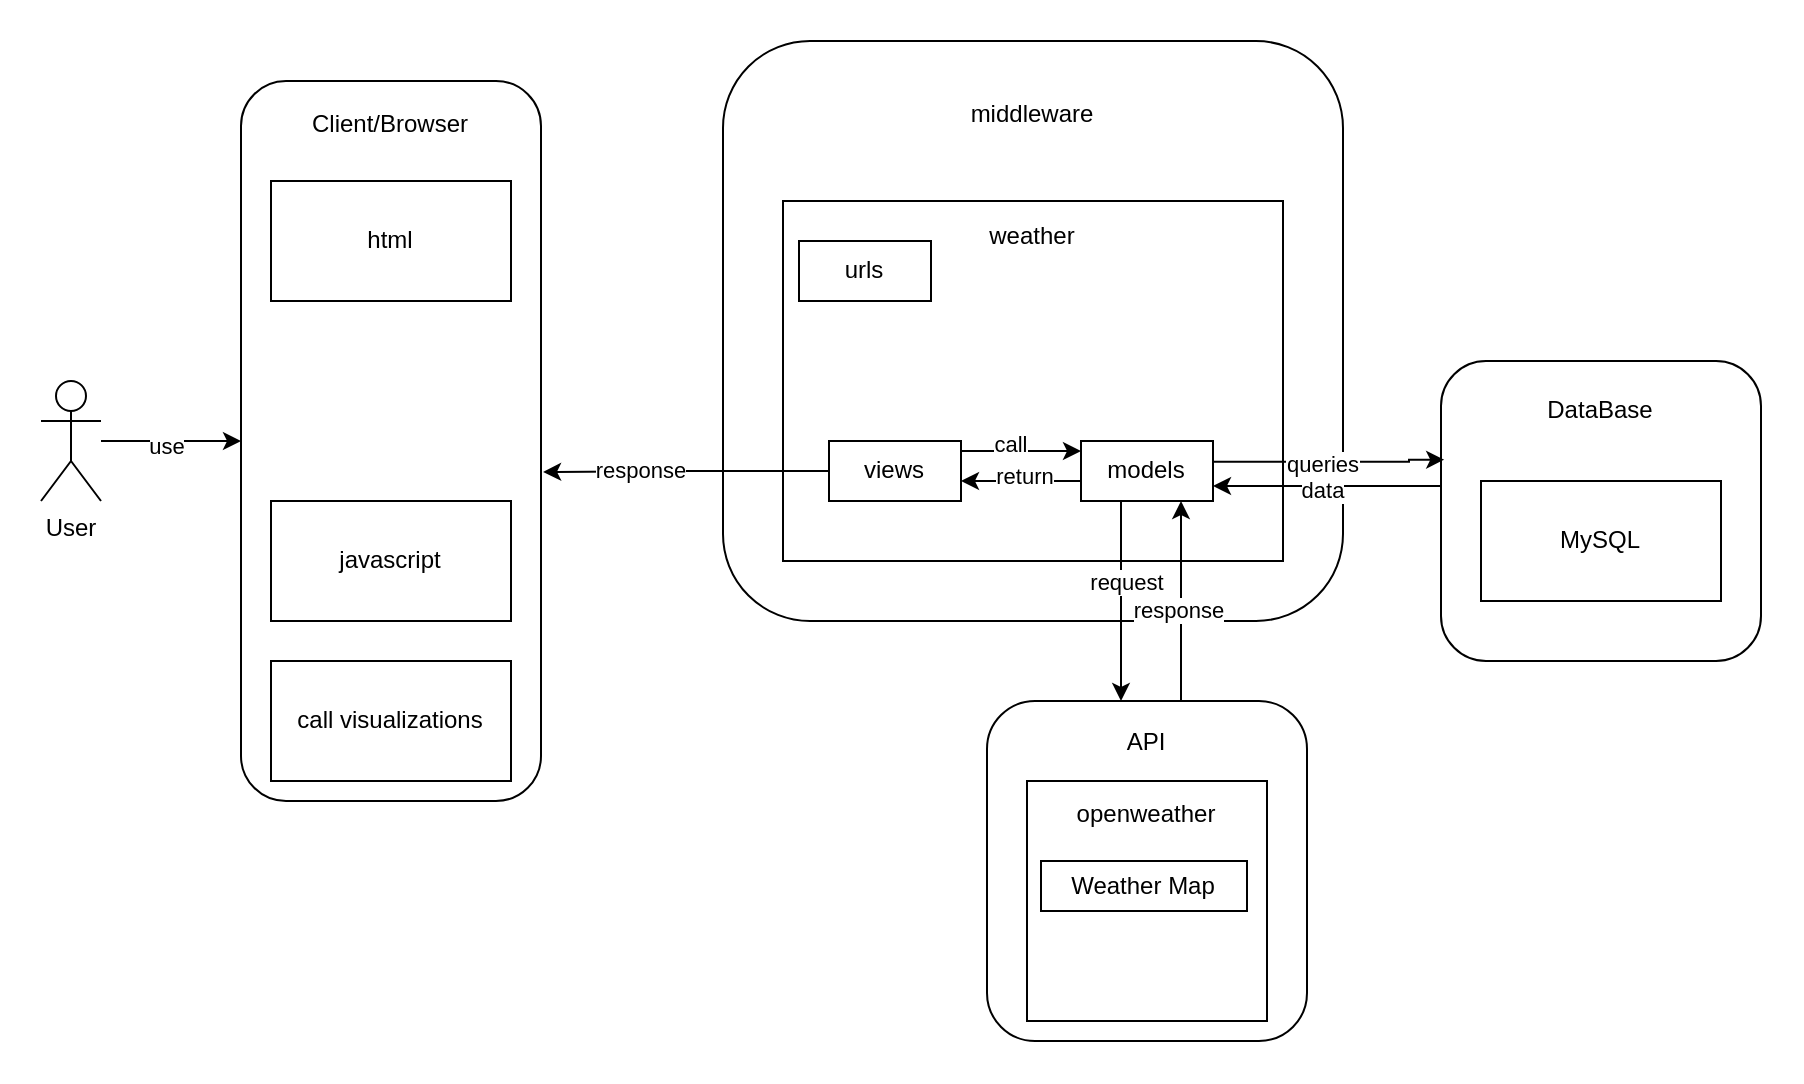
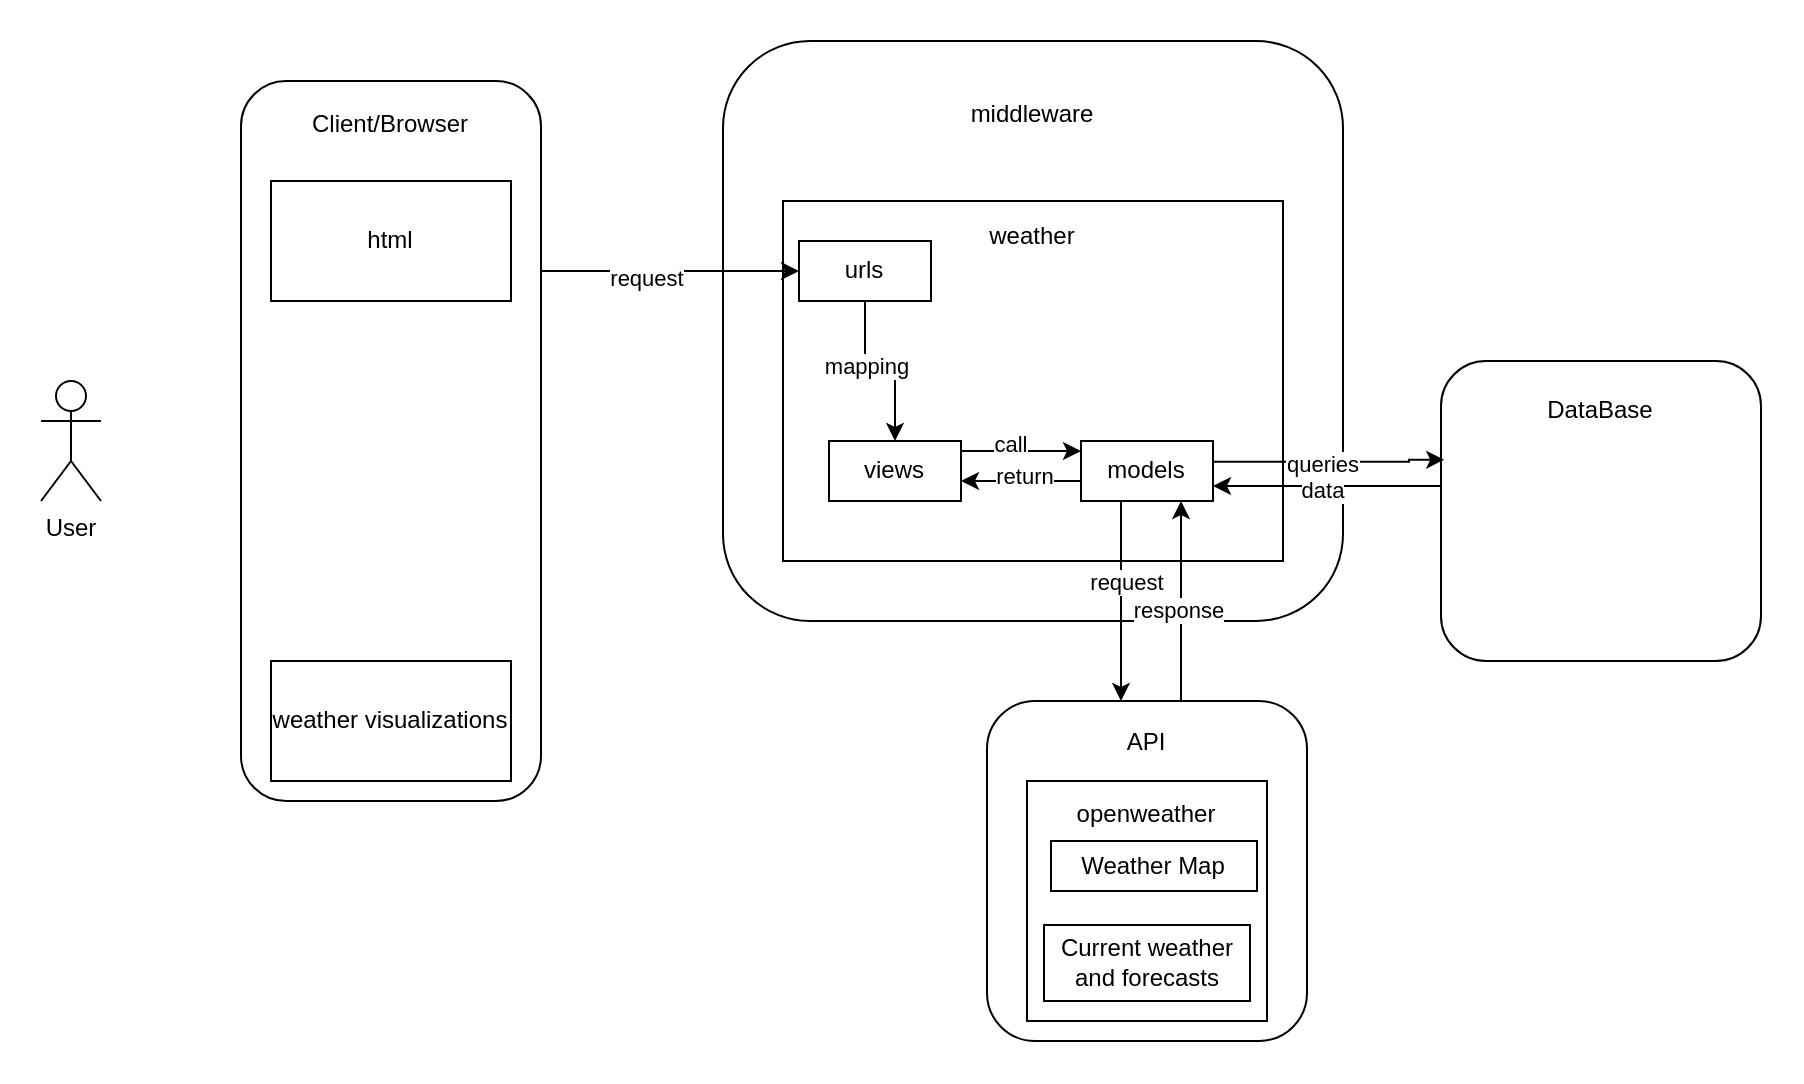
none -> (731, 271)
none -> (873, 371)
(164, 441) -> none
(693, 471) -> none
(1601, 541) -> none
(391, 561) -> none
(391, 721) -> (391, 721)
(1144, 886) -> (1154, 866)
none -> (1147, 963)
